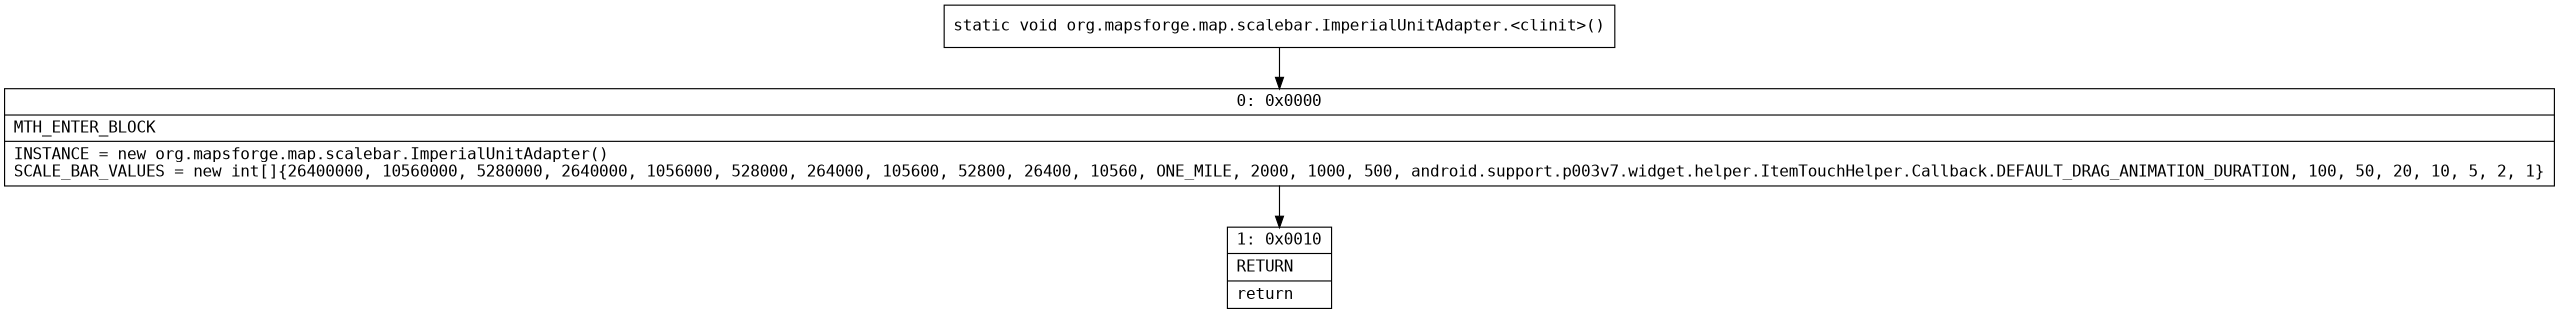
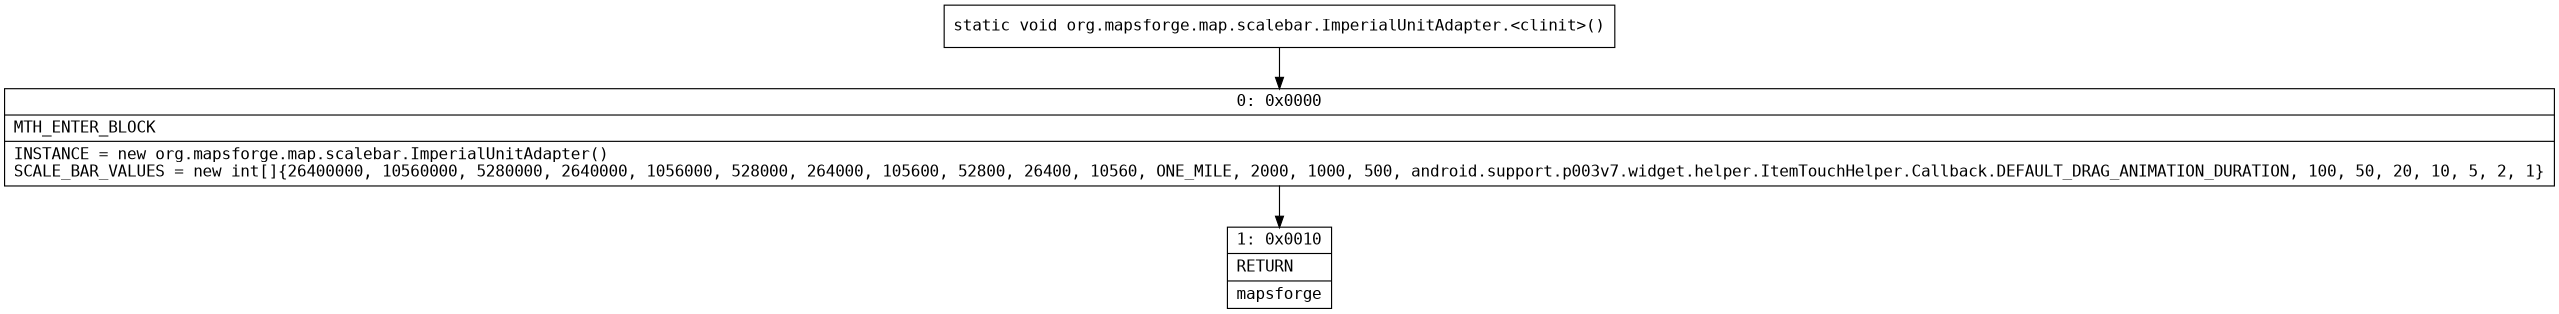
(1265, 294) -> (1279, 294)
